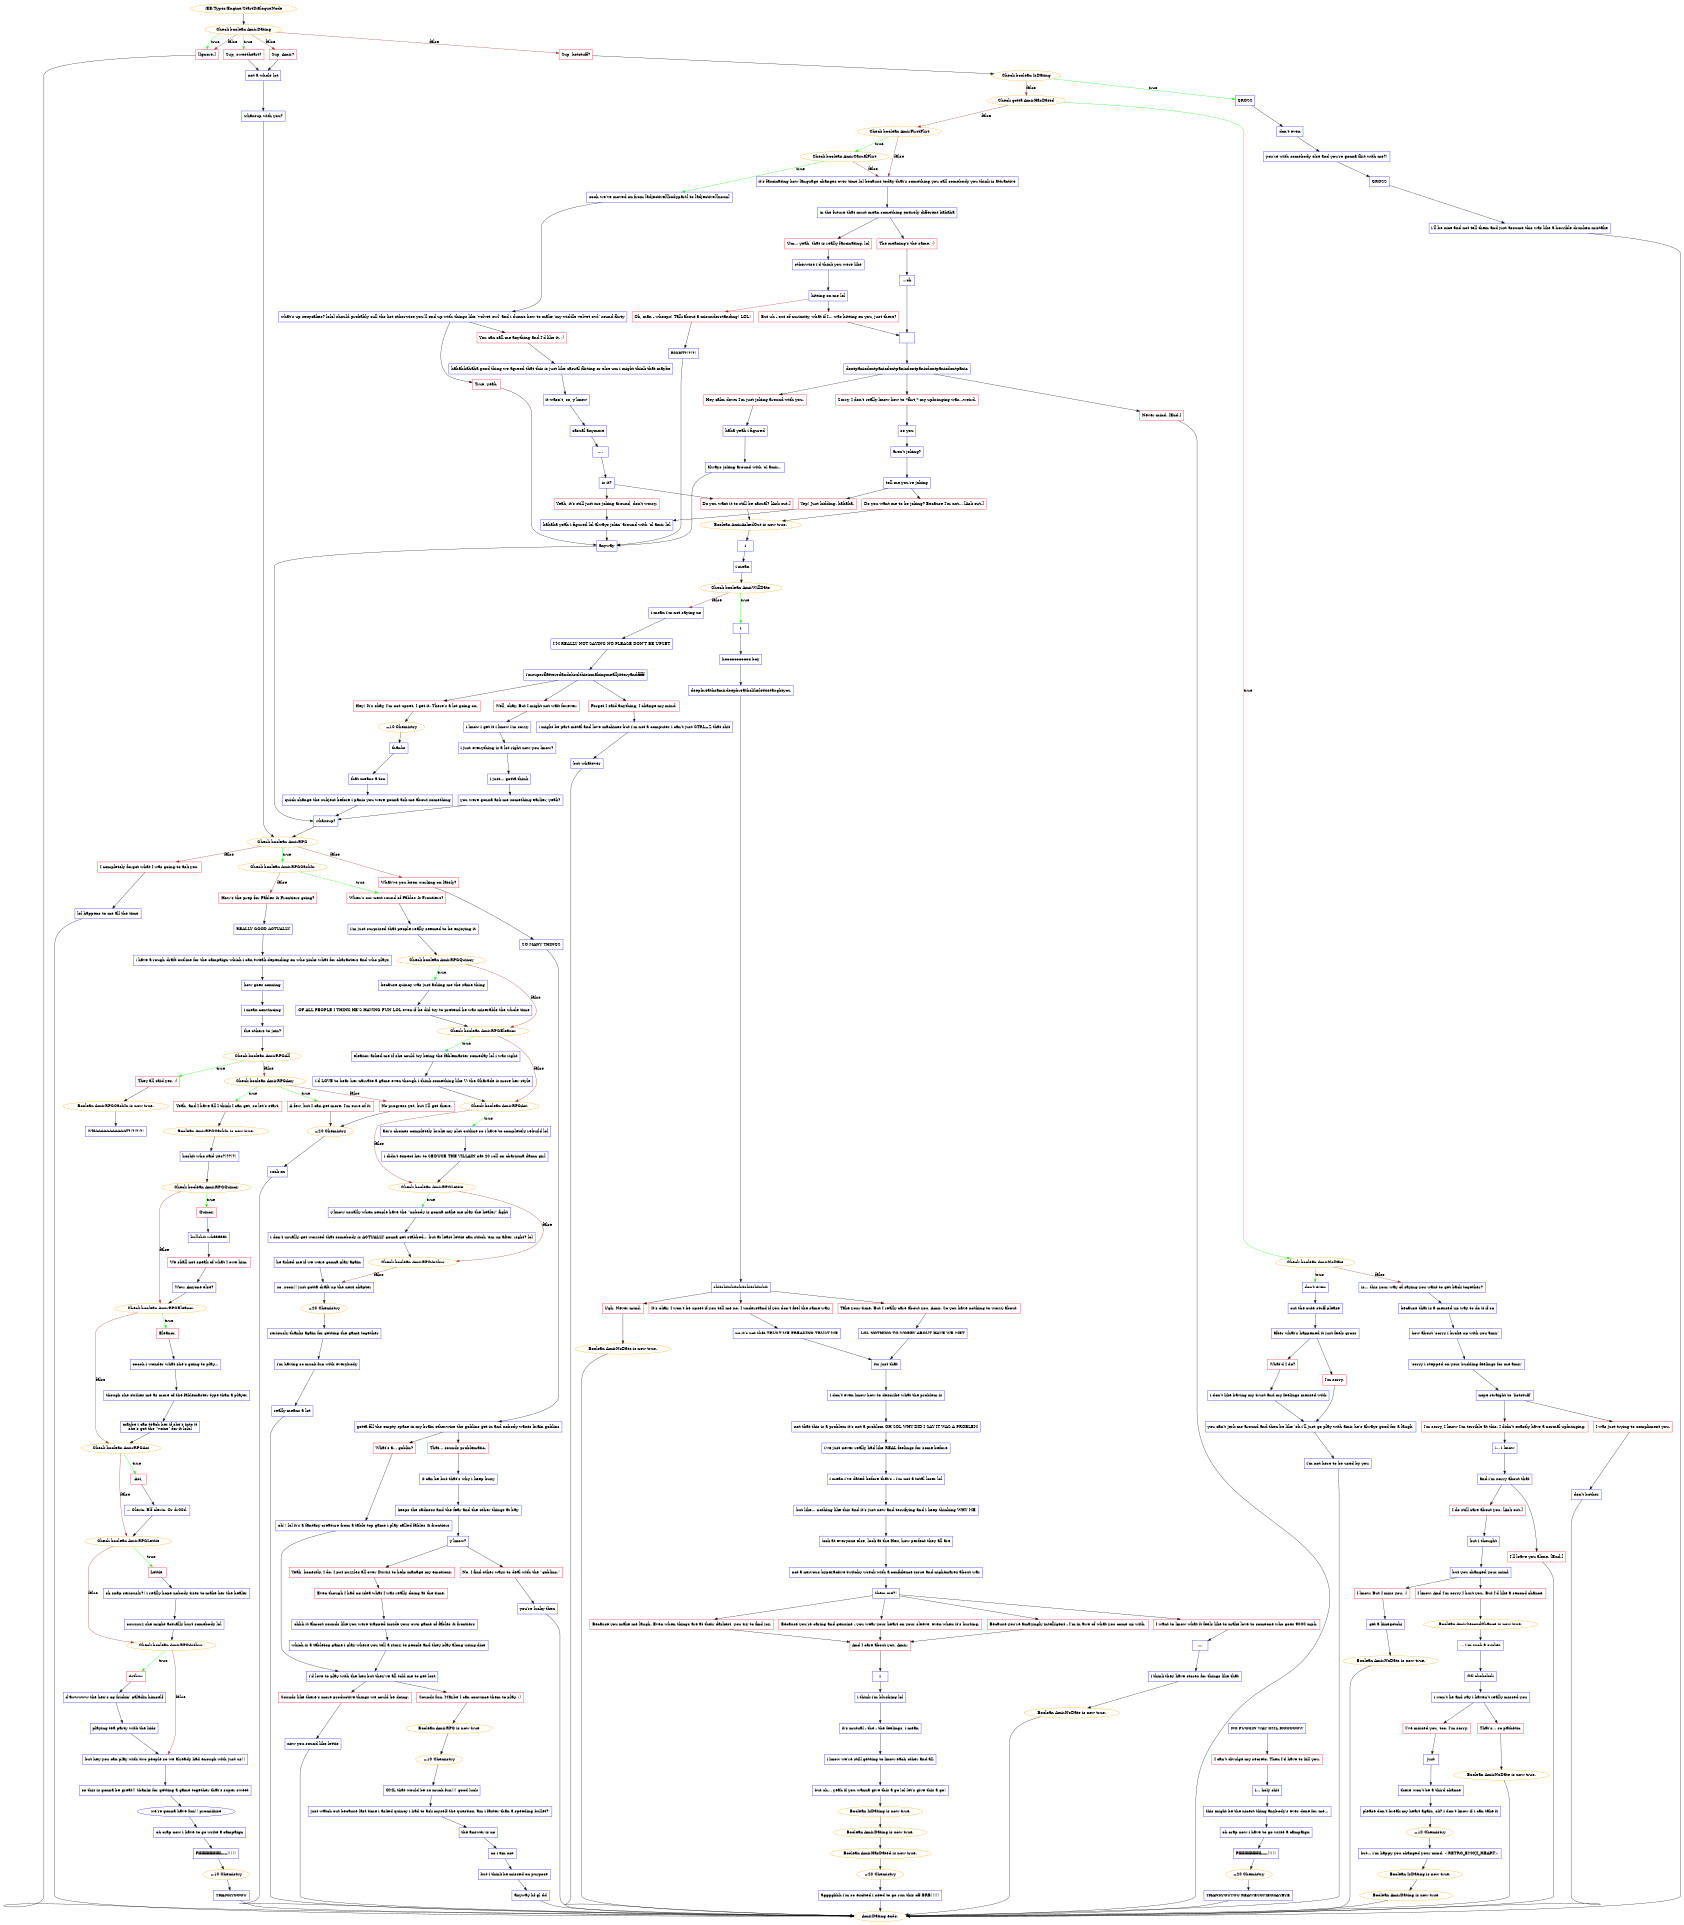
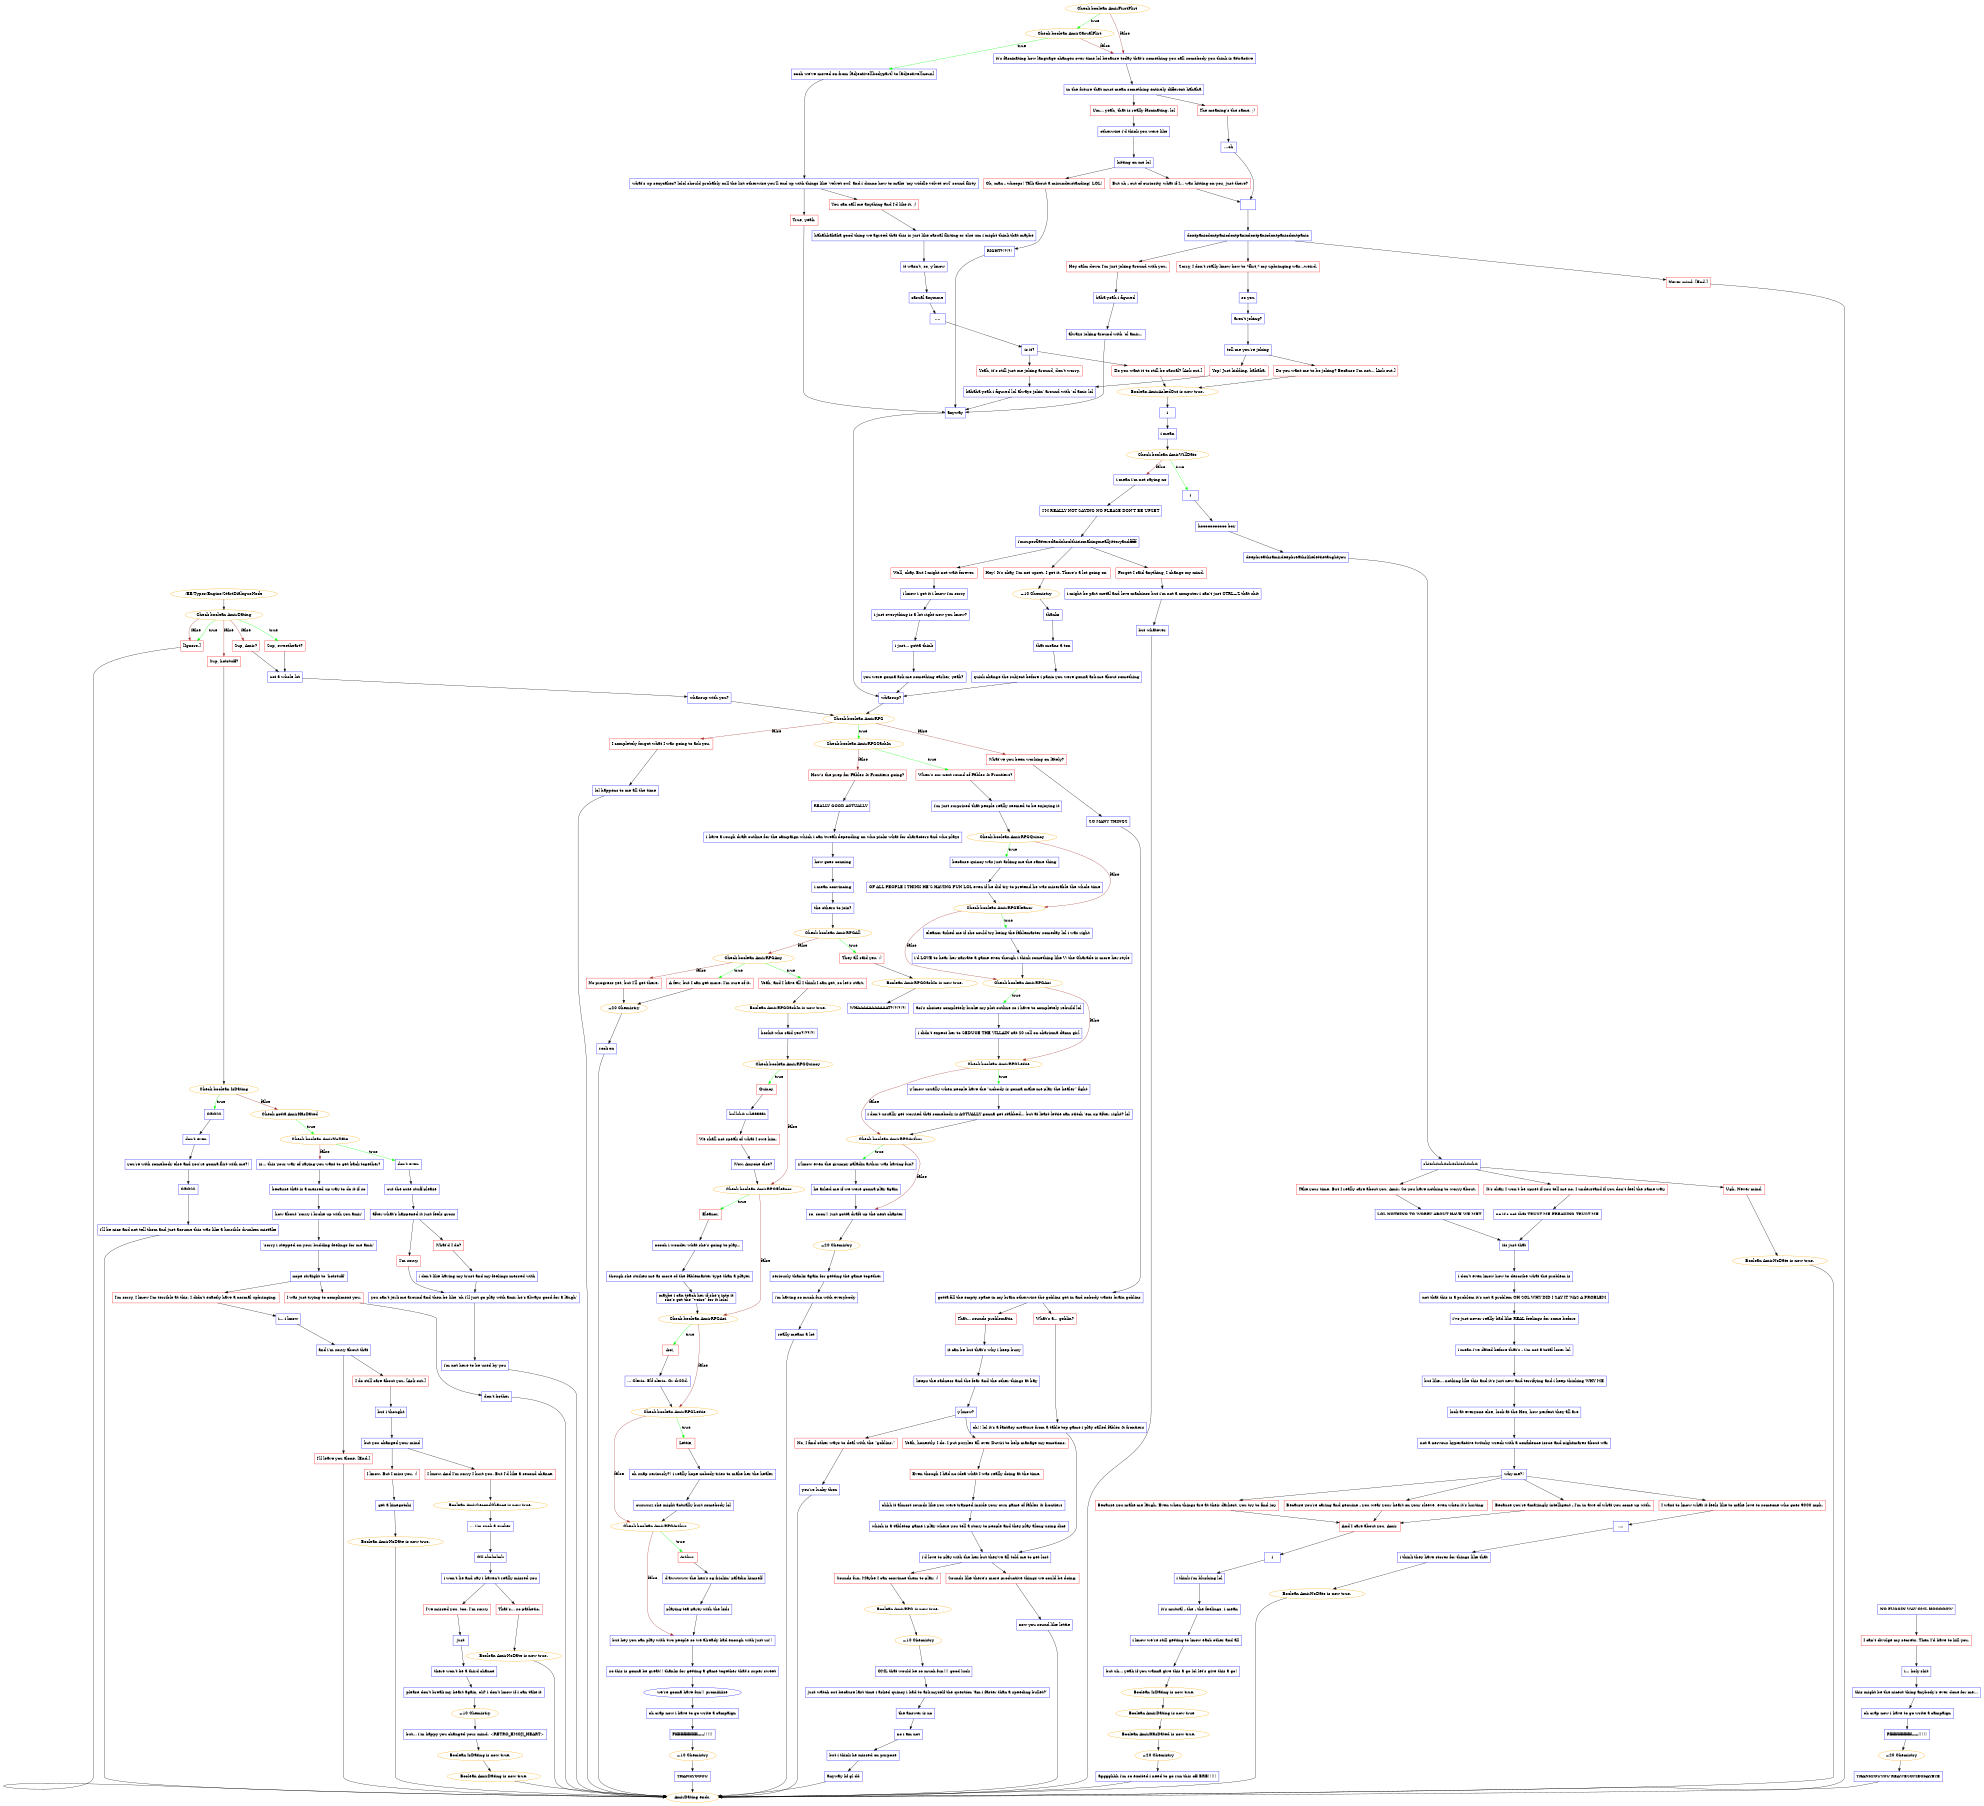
(964, 116) -> none
(768, 305) -> (1091, 173)
none -> (856, 1164)
(886, 1593) -> (1514, 1474)
